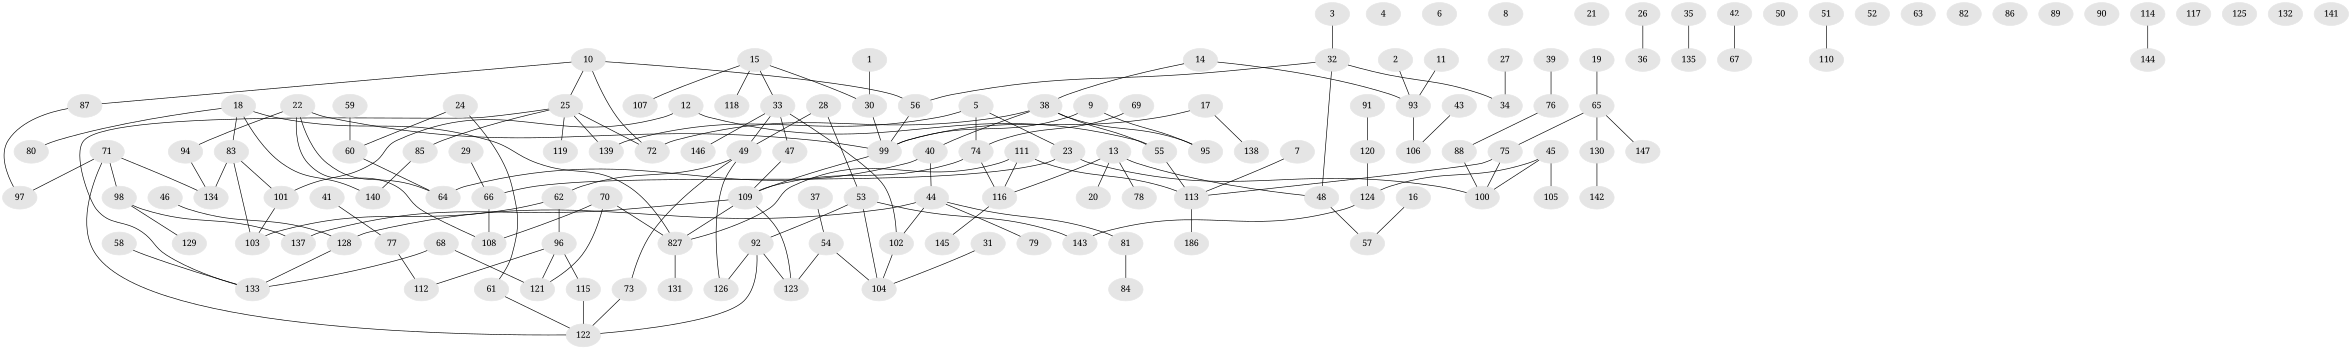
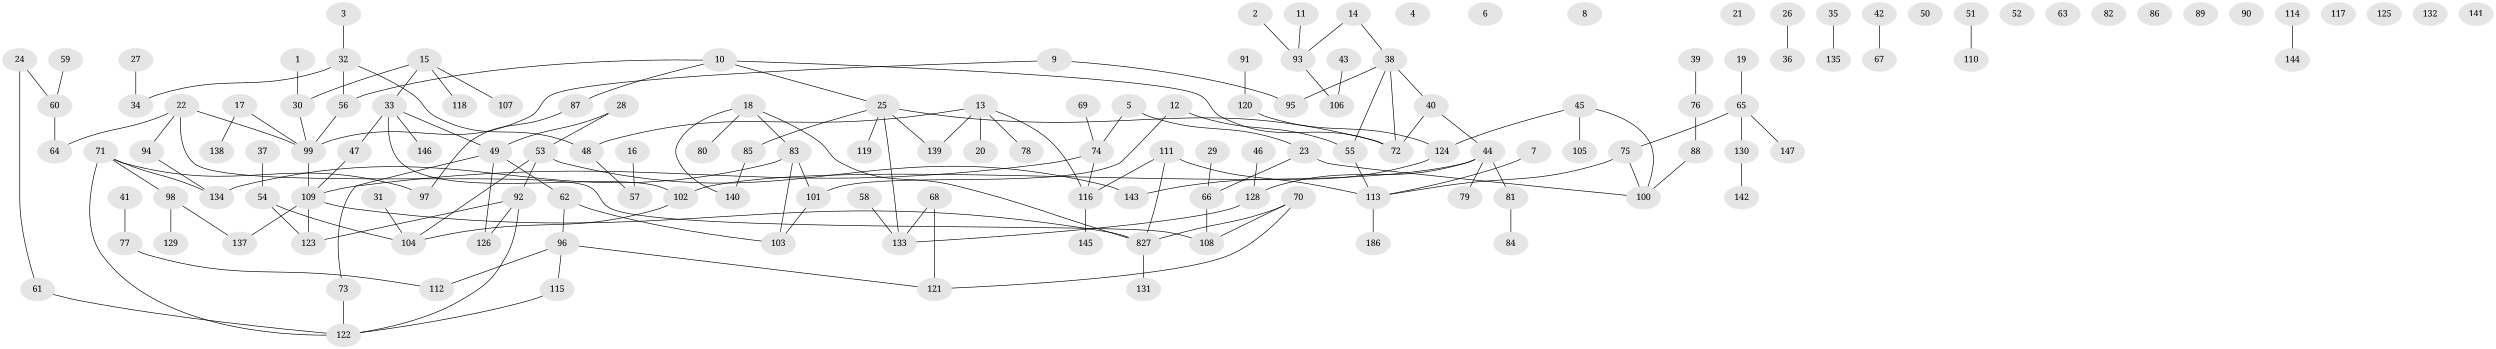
(721, 125) -> (958, 129)
(640, 171) -> (1414, 129)
